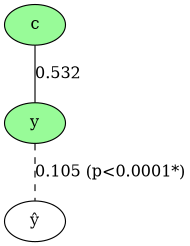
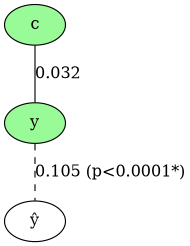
(58, 74) -> (58, 74)
